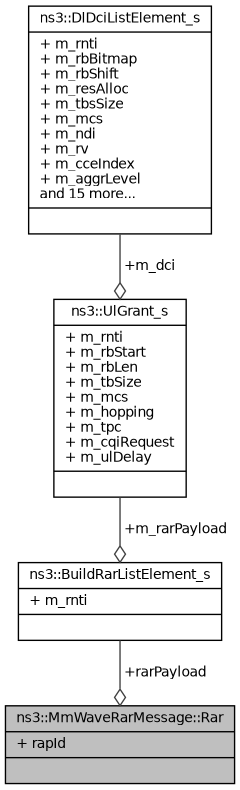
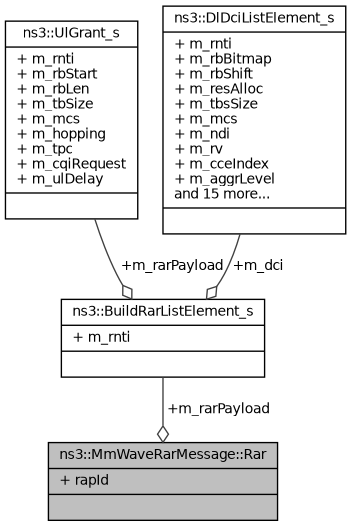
(120, 258) -> (230, 261)
(164, 673) -> (217, 410)
